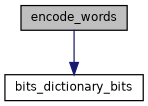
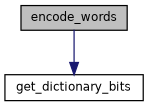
(74, 88) -> (74, 88)
